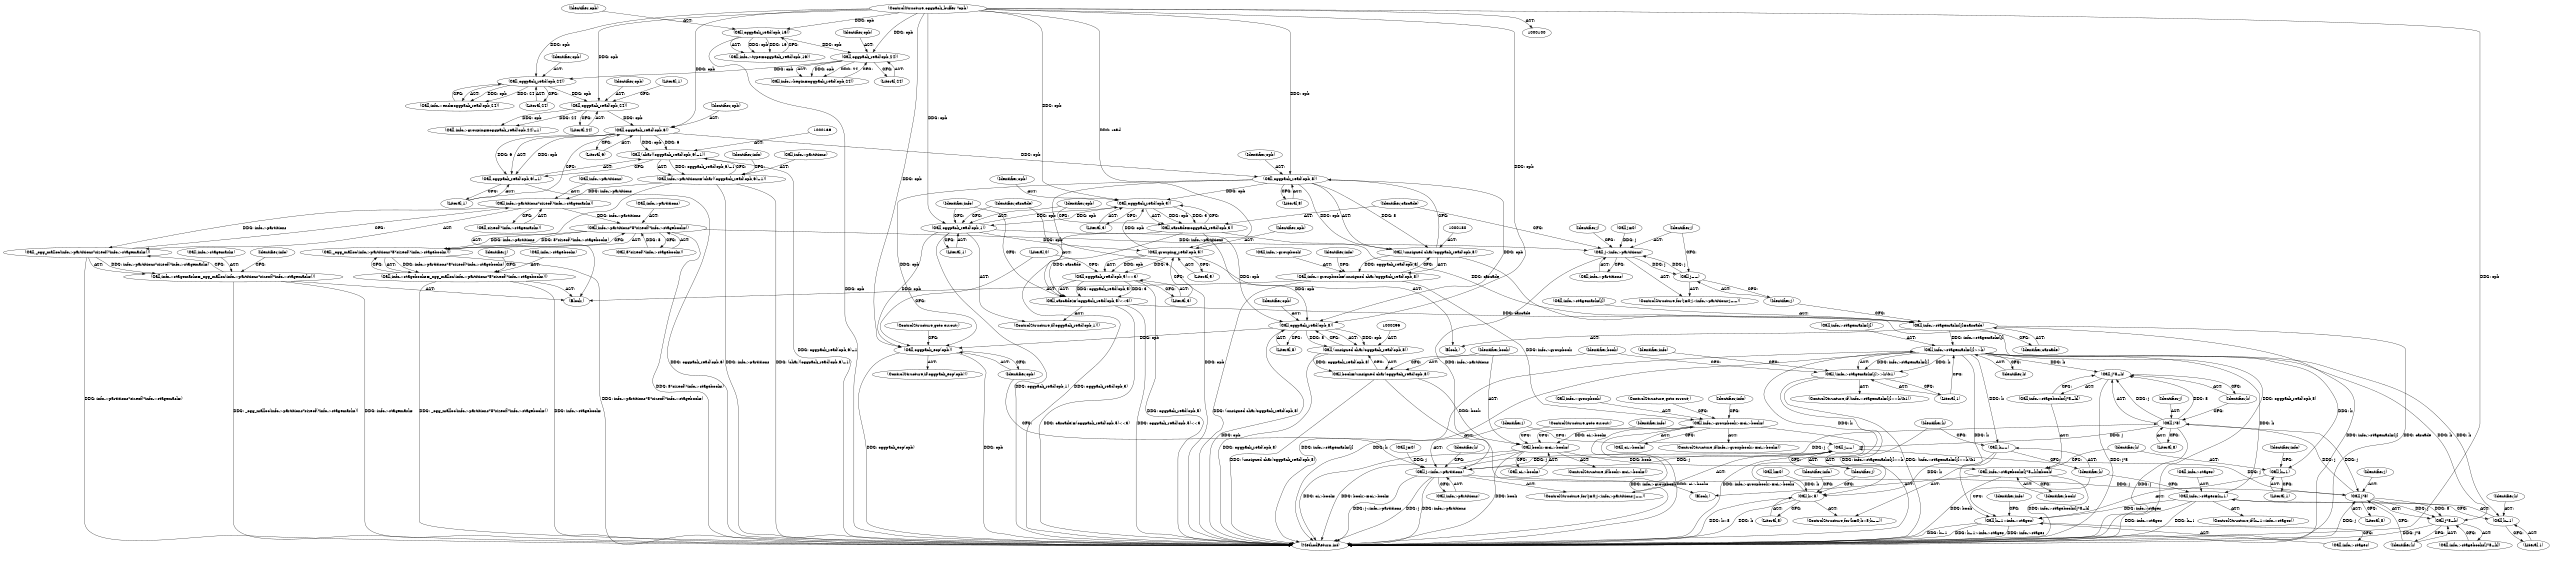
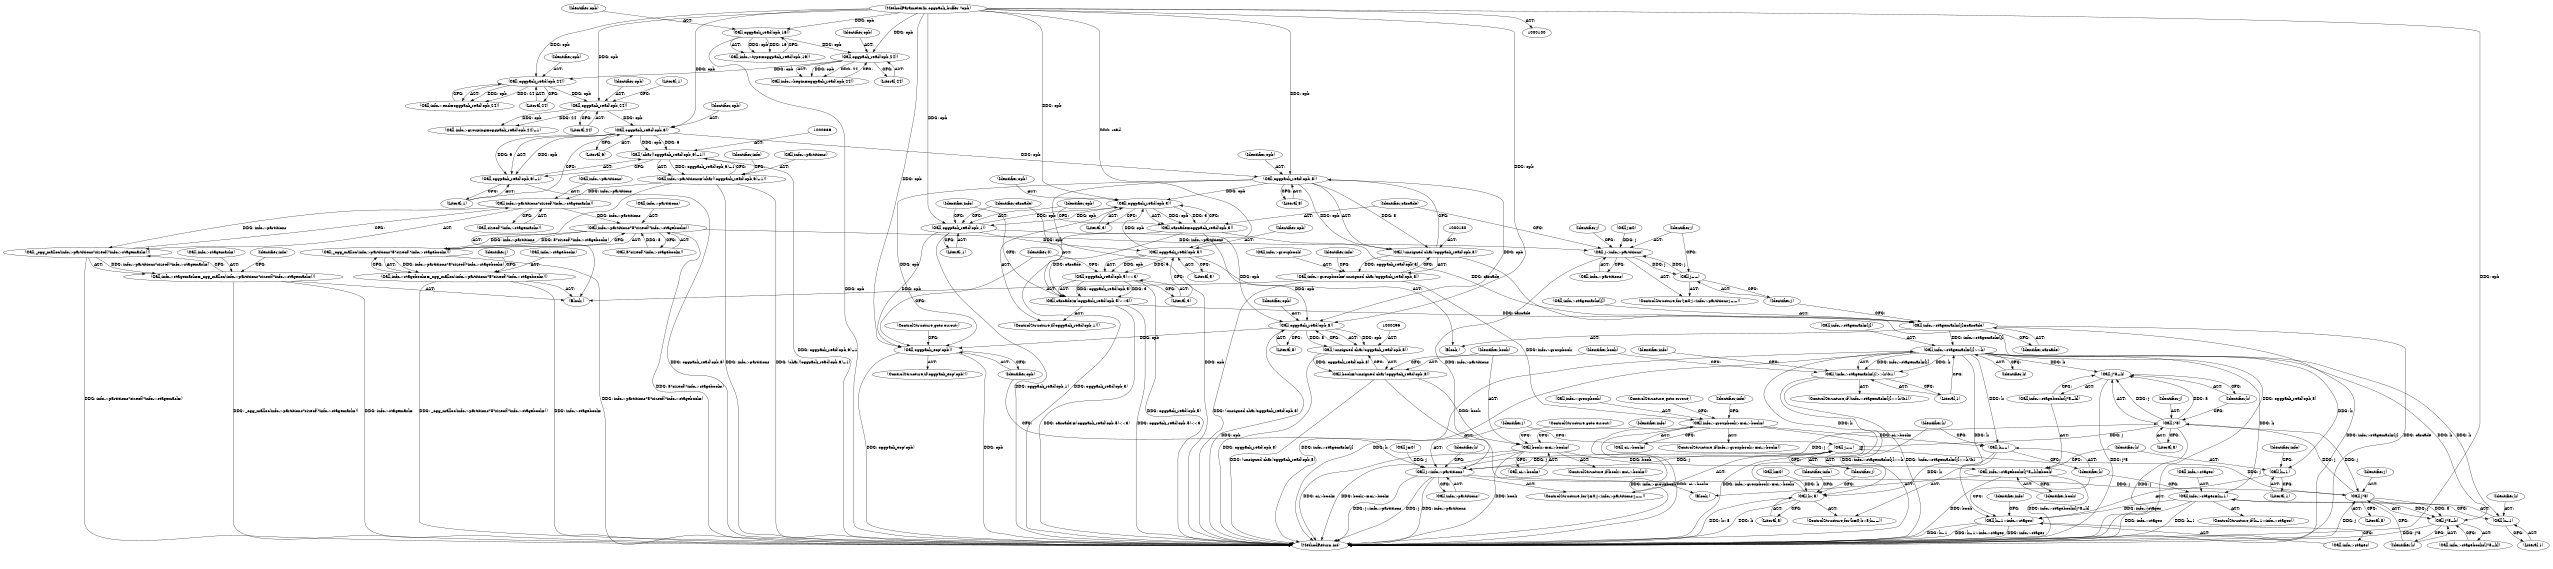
(928, 8) -> (928, 8)
(822, 130) -> (822, 130)
(1039, 252) -> (1039, 252)
(1175, 252) -> (1175, 252)
(980, 292) -> (1030, 234)
(1591, 431) -> (1872, 436)
